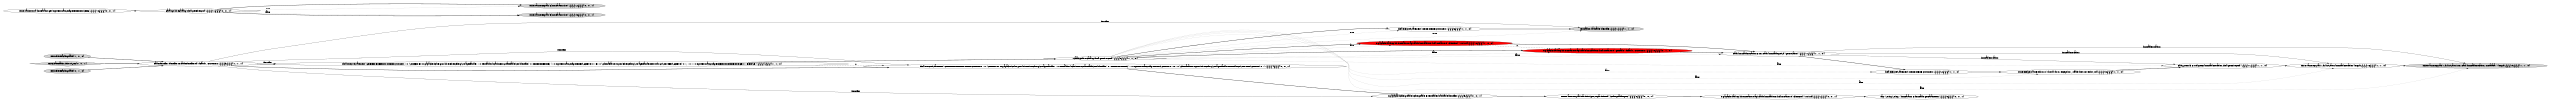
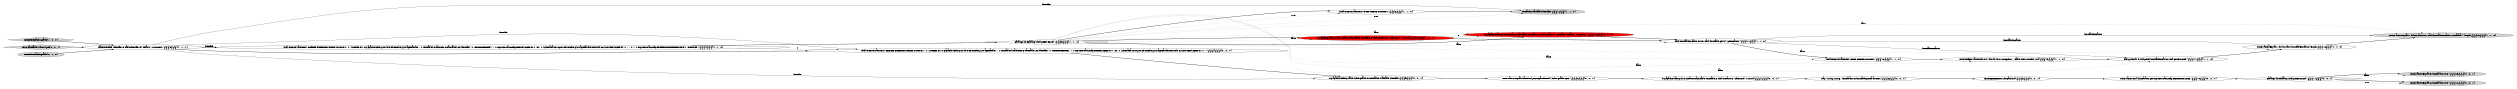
(67, 56) -> (41, 40)
none -> (2012, 79)
